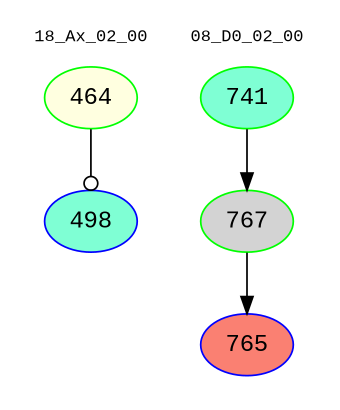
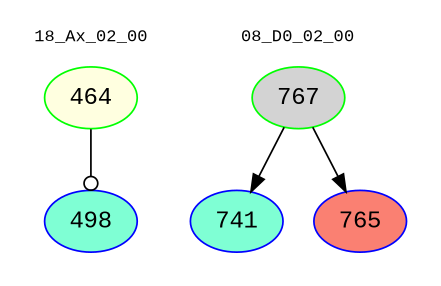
(247, 98) -> (237, 221)
(247, 151) -> (272, 152)
